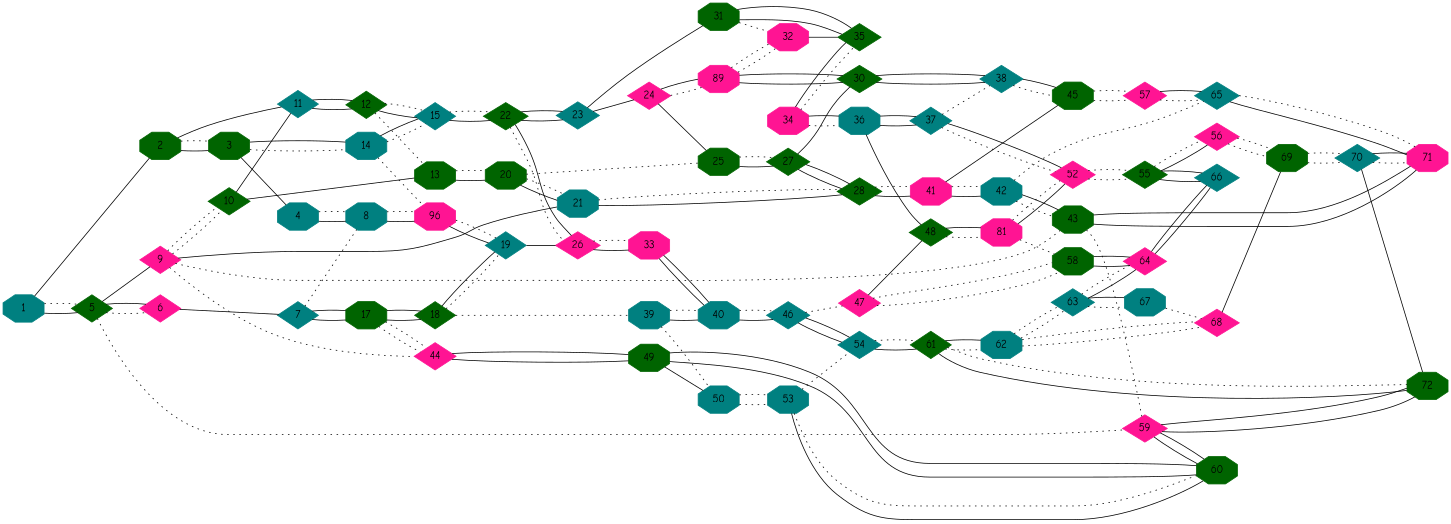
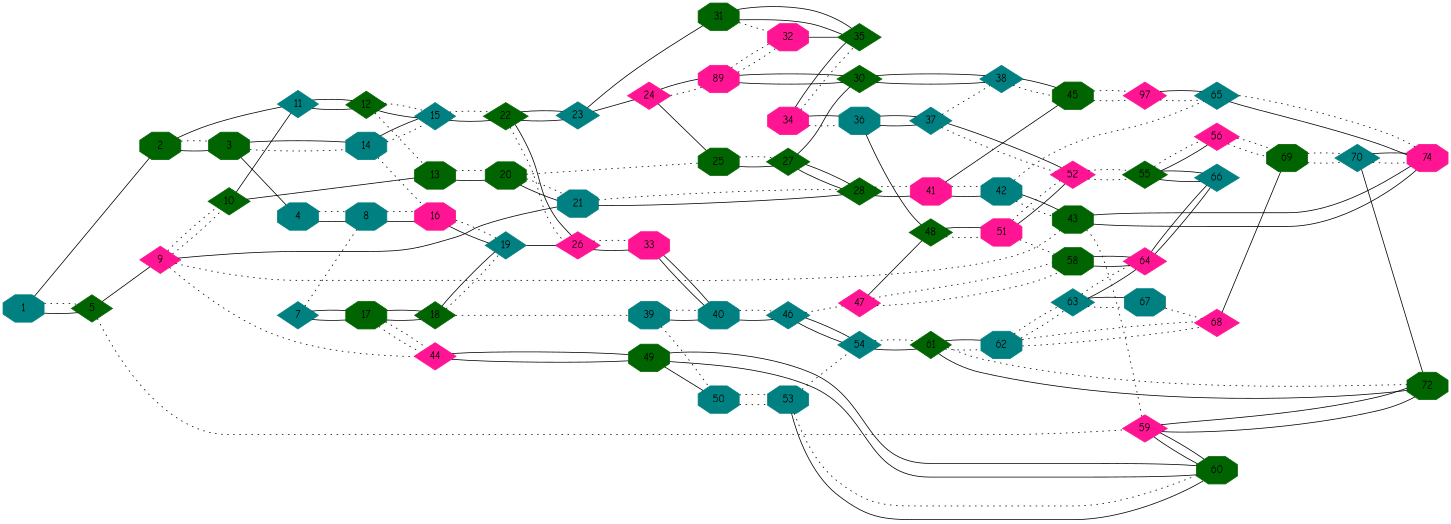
(1145, 96) -> (1145, 96)
(1428, 158) -> (1428, 158)
(435, 217) -> (435, 217)
(1001, 232) -> (1001, 232)
(160, 308) -> none
